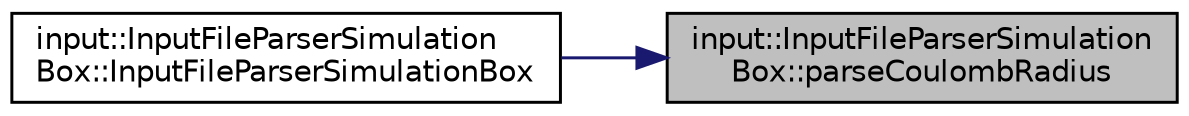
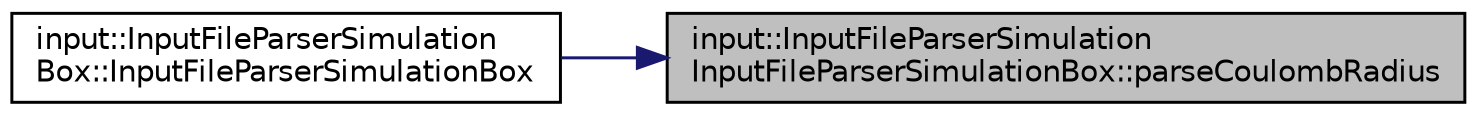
(922, 58) -> (1066, 58)
